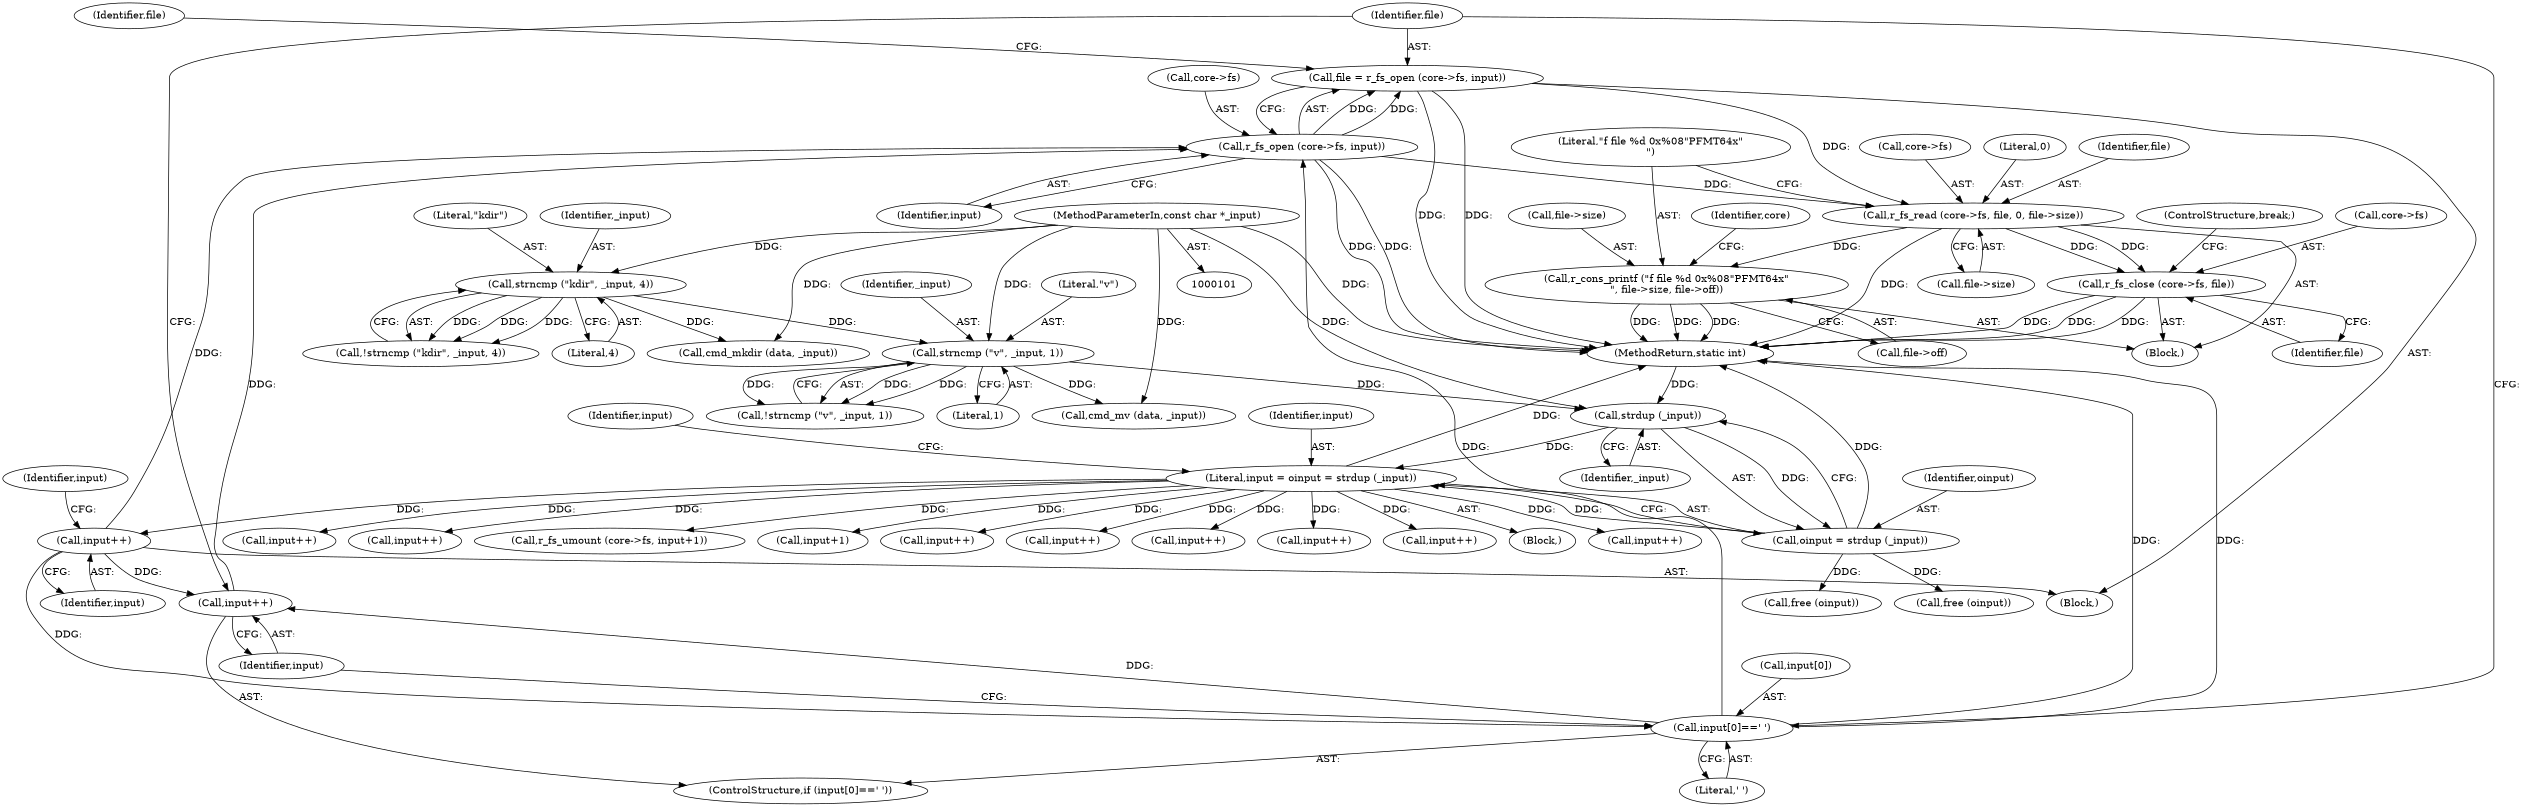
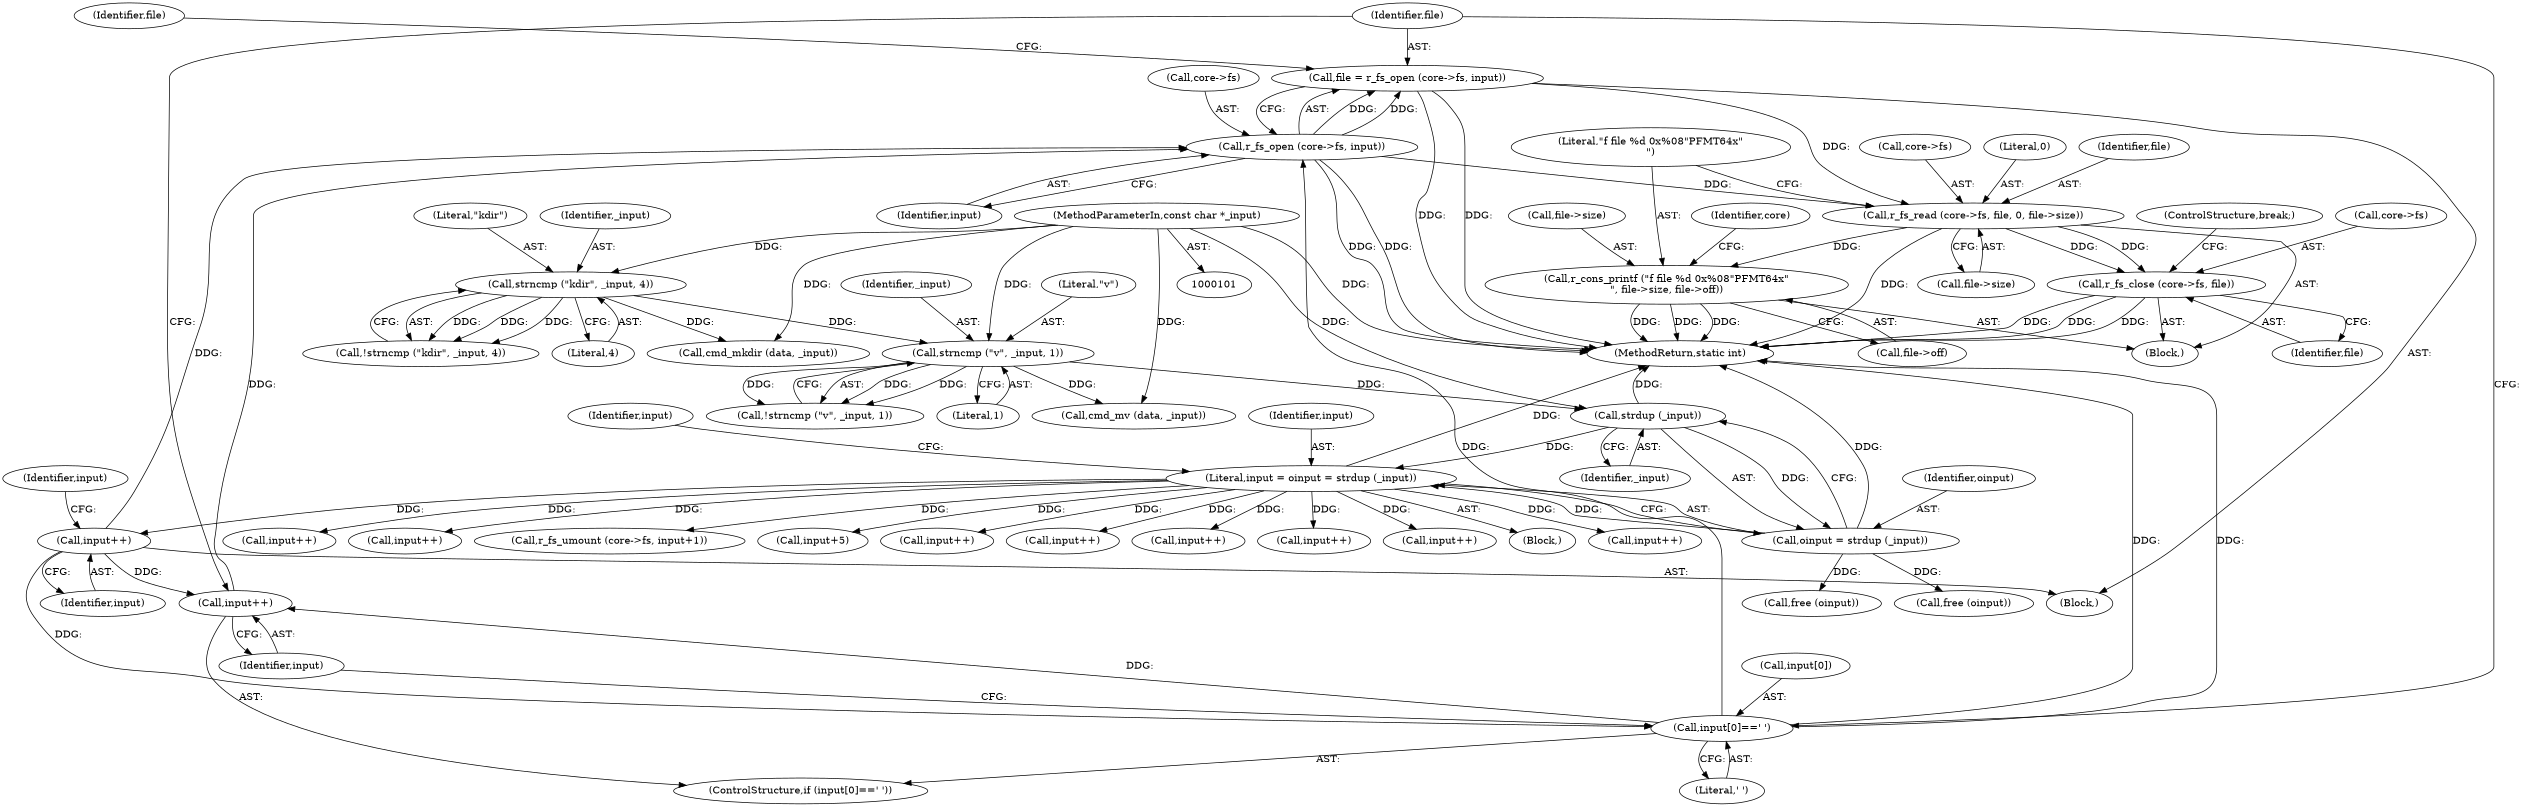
(1670, 382) -> (1633, 386)
(813, 541) -> (813, 541)
